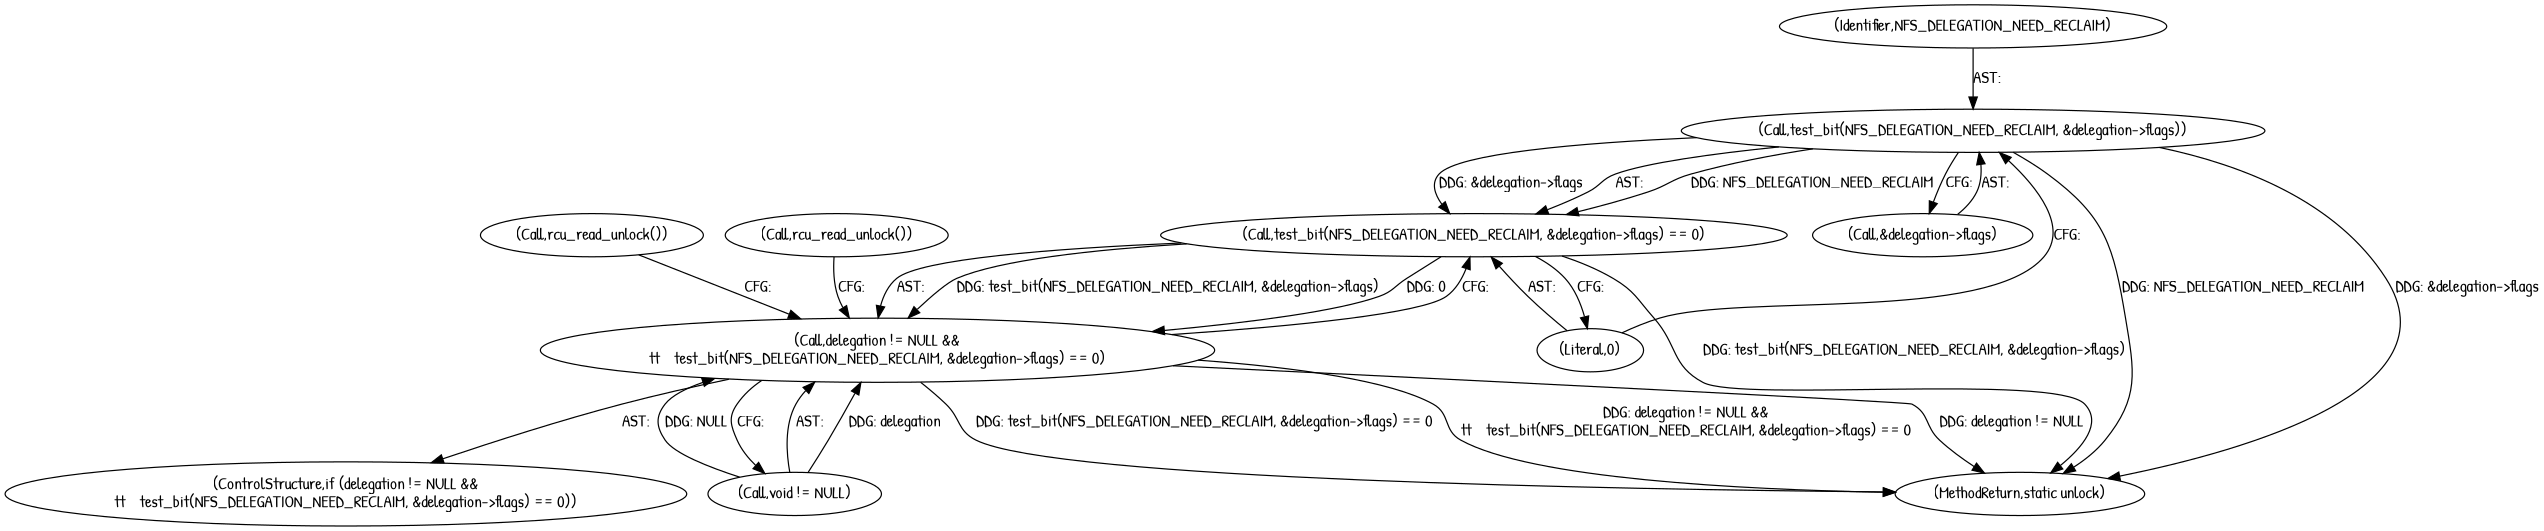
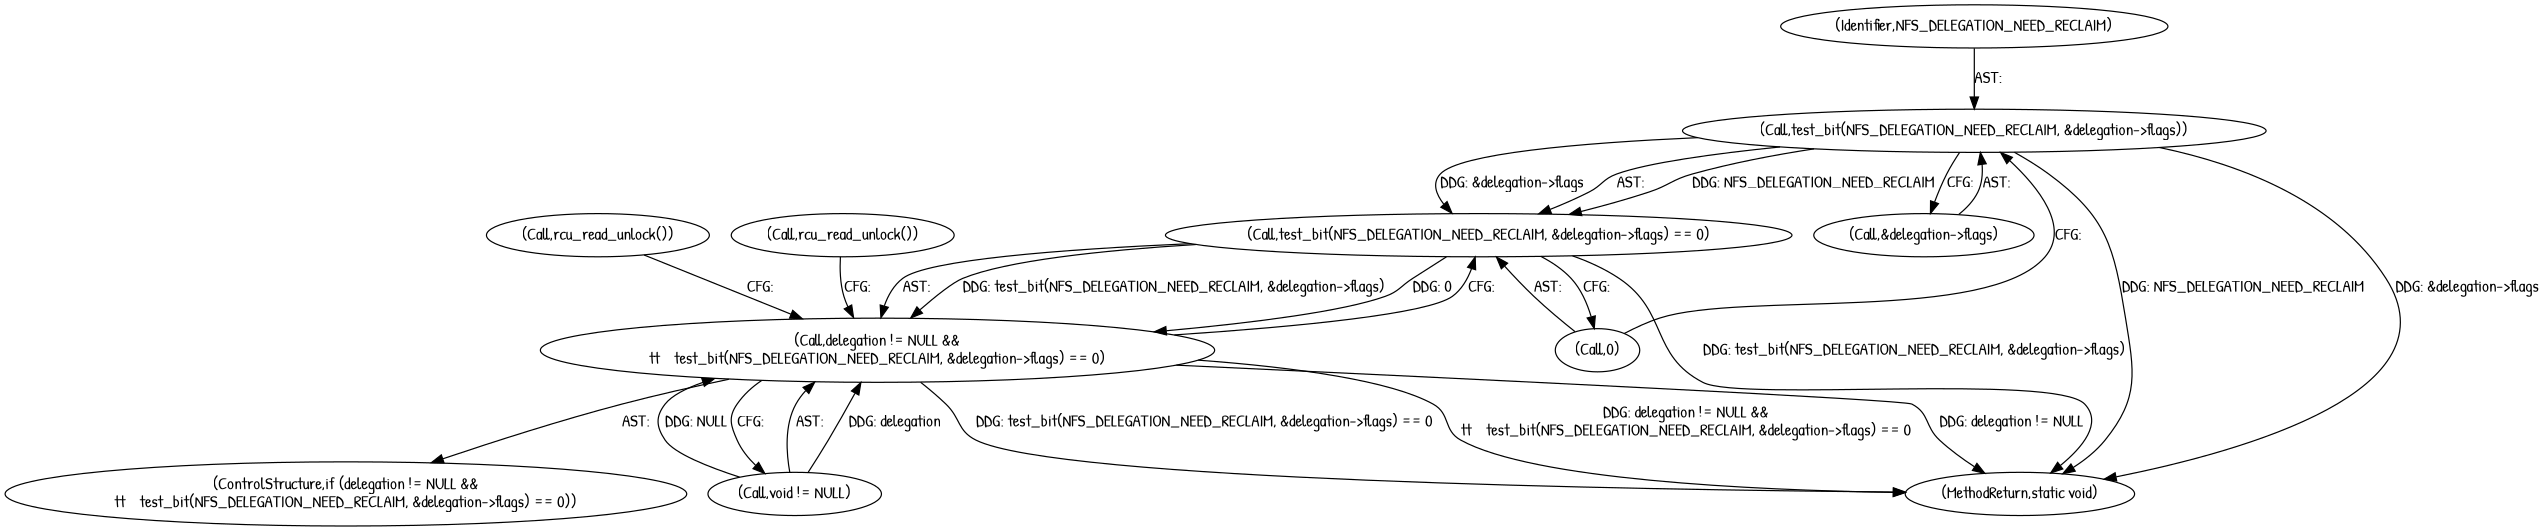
(1590, 350) -> (1598, 350)
(2020, 494) -> (2020, 494)
